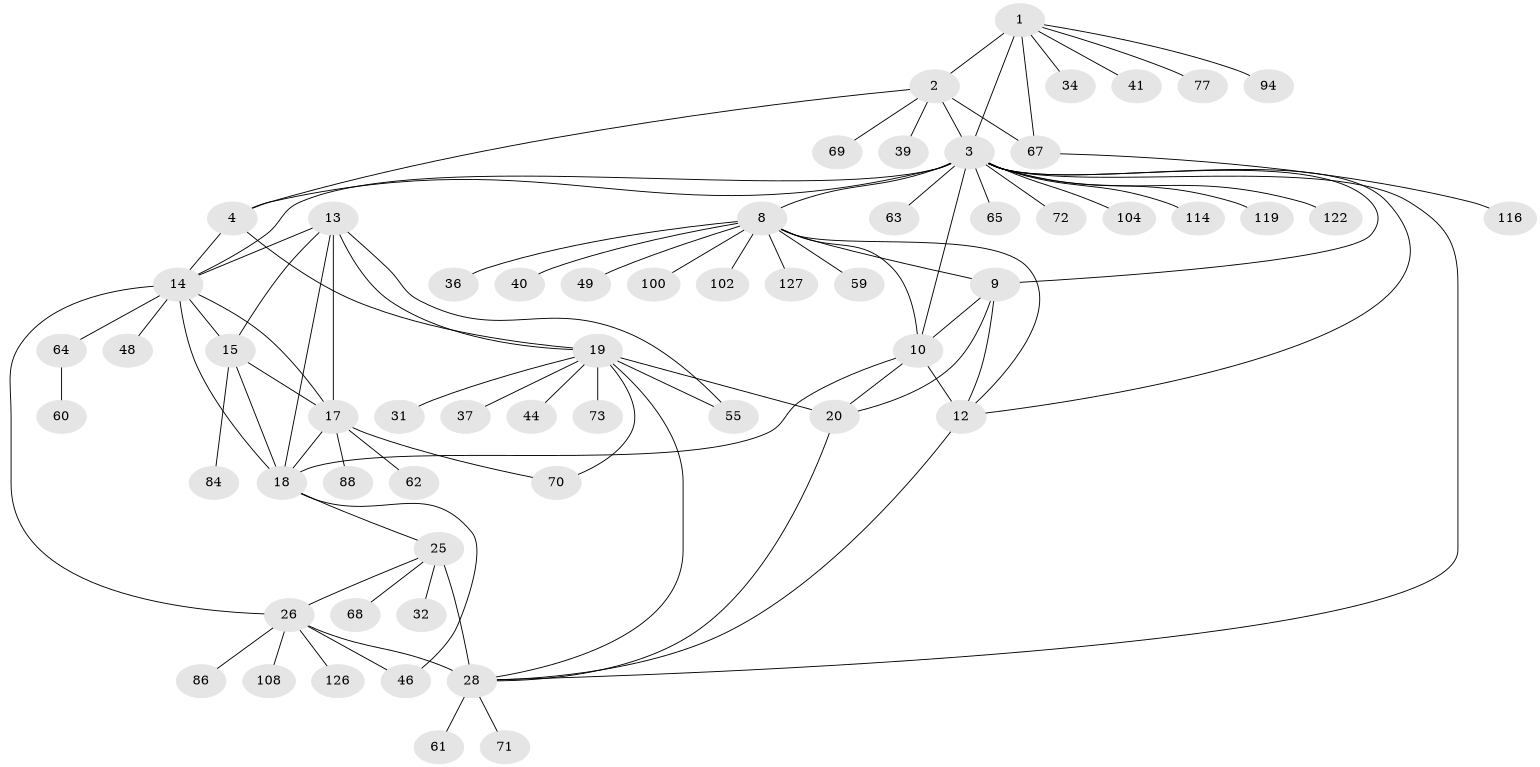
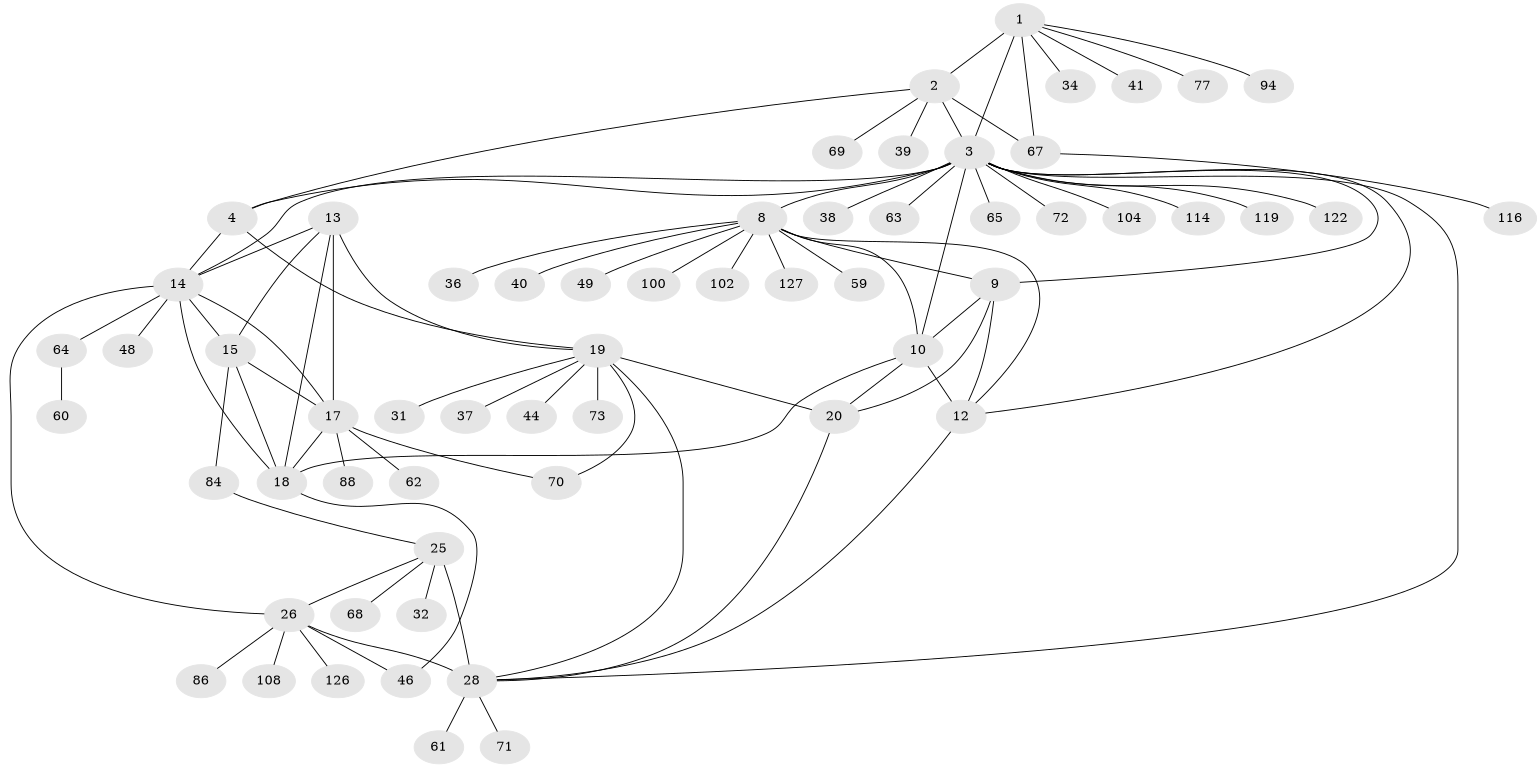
none -> (828, 218)
(734, 417) -> none
(359, 518) -> (324, 522)
